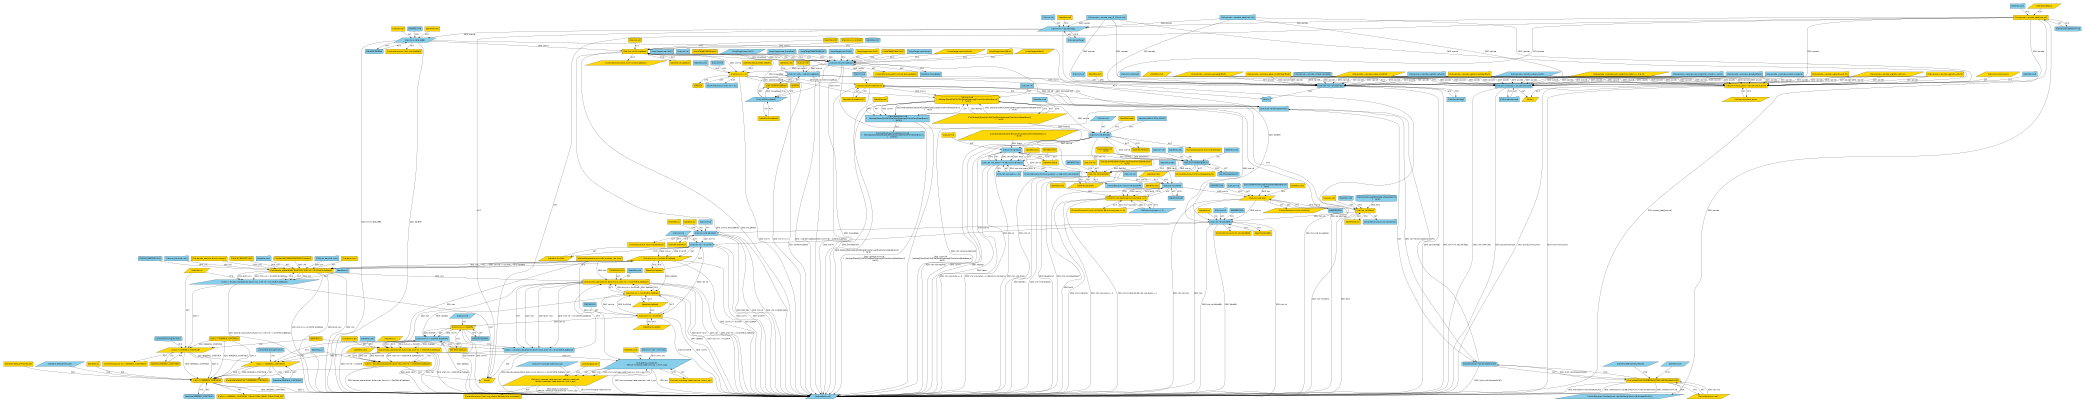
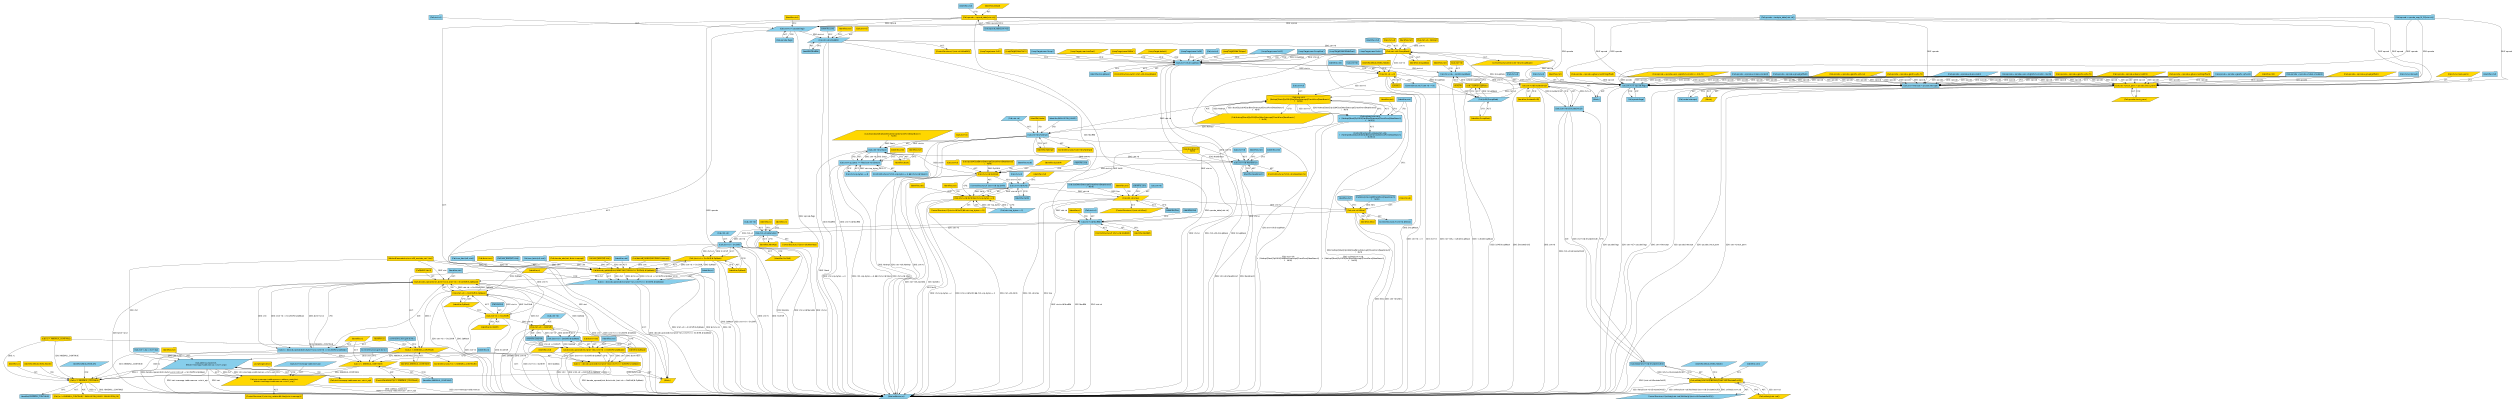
(1508, 77) -> none
(1081, 178) -> (964, 183)
